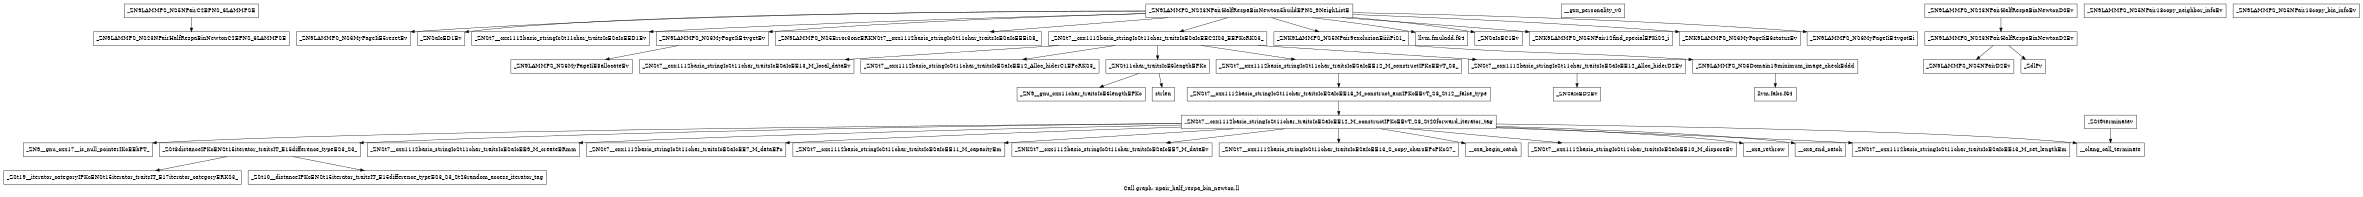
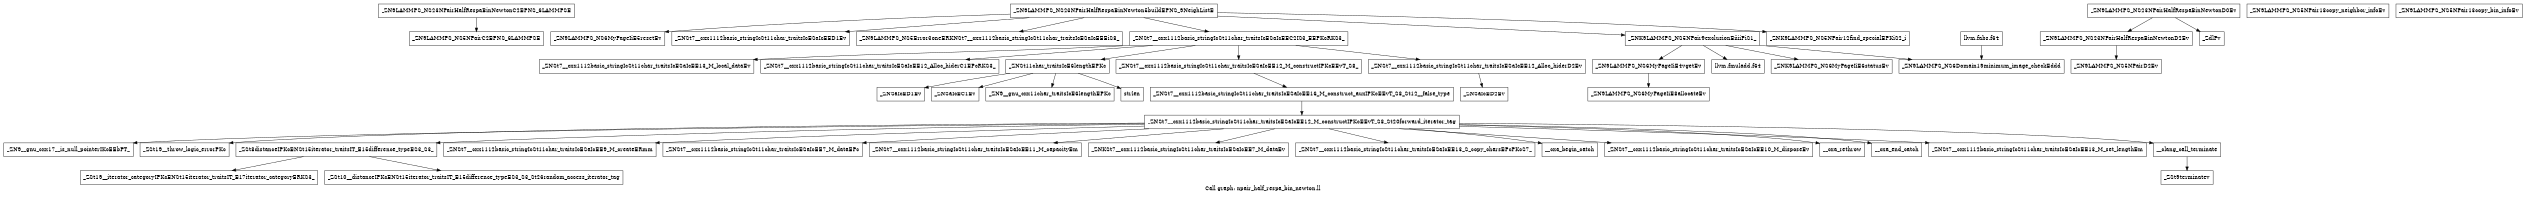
(1593, 11) -> none
(807, 15) -> (969, 80)
(1514, 22) -> (1760, 52)
(191, 23) -> (476, 23)
(903, 23) -> (1672, 51)
(1412, 23) -> (1008, 80)
(1362, 24) -> (1713, 52)
(1862, 39) -> none
(2016, 51) -> (2186, 24)
(1775, 78) -> (1982, 51)
(2111, 134) -> (2187, 162)
none -> (185, 150)
